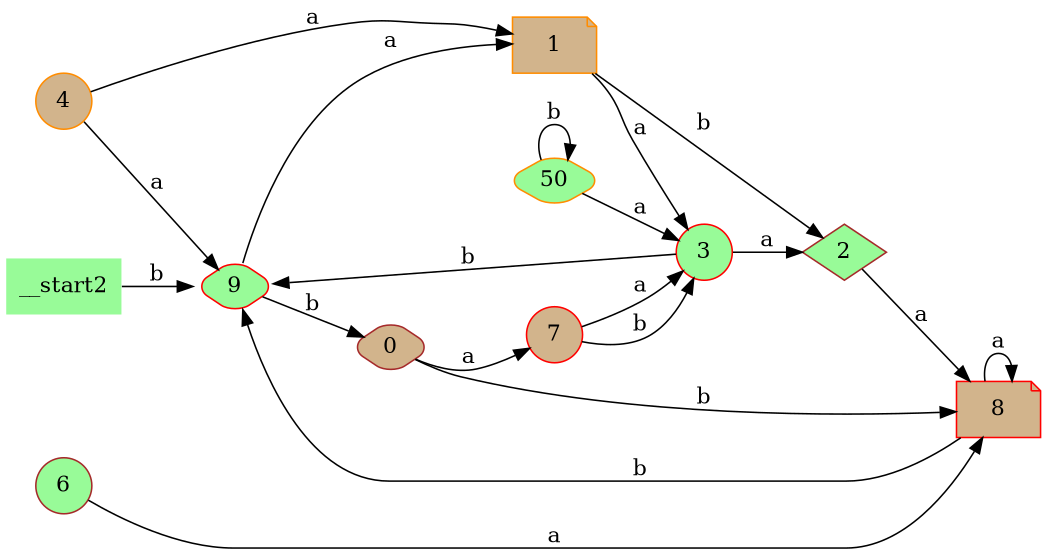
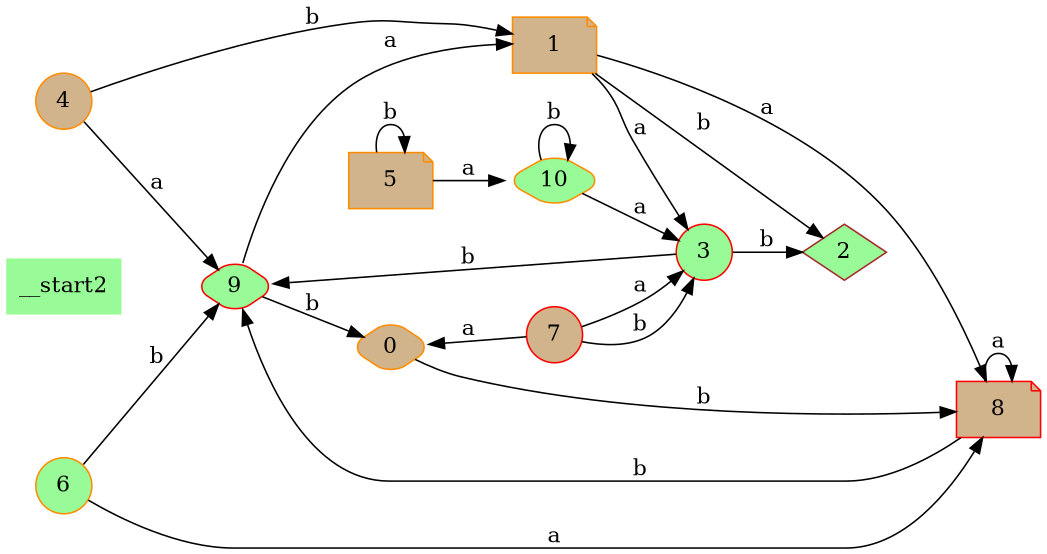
(313, 18) -> (313, 18)
none -> (391, 181)
(555, 181) -> (555, 181)
(767, 241) -> (767, 241)
(150, 286) -> (146, 390)
(910, 319) -> (830, 161)
(391, 347) -> (391, 347)
(474, 369) -> (486, 340)
(64, 486) -> (64, 486)
